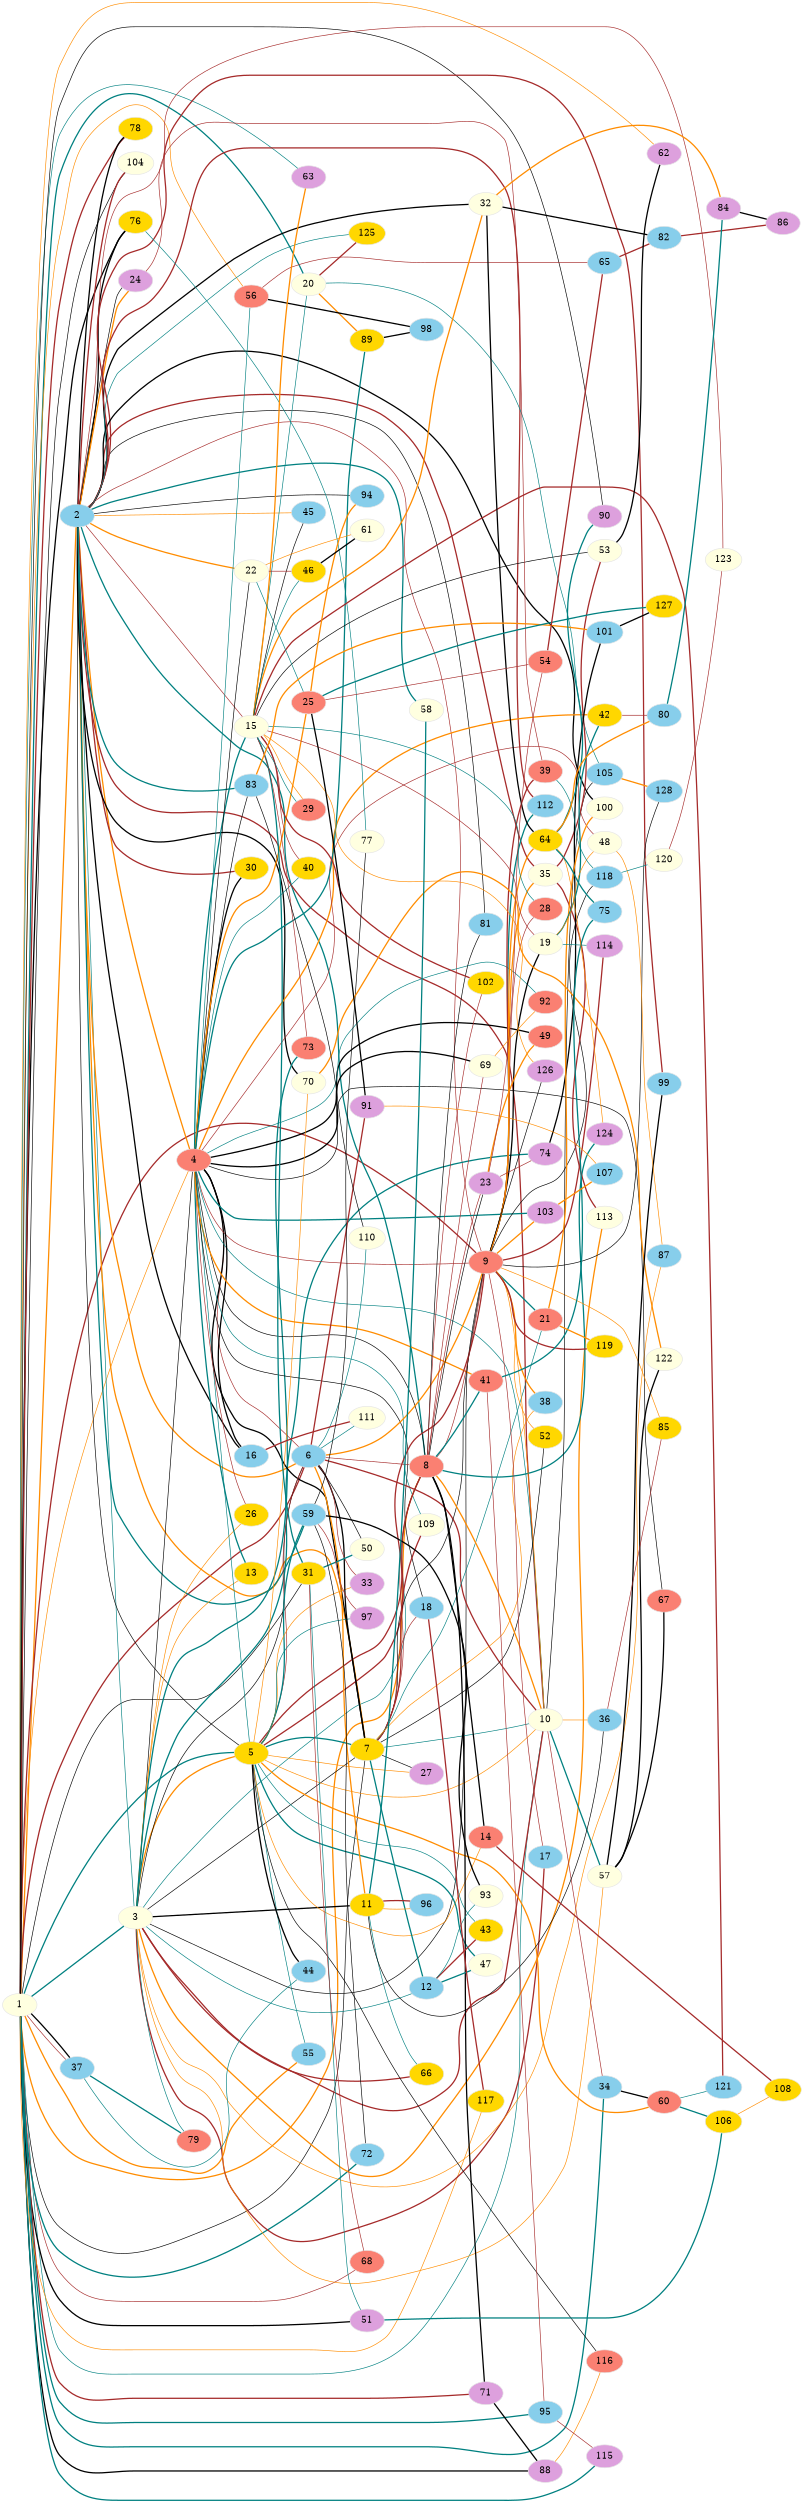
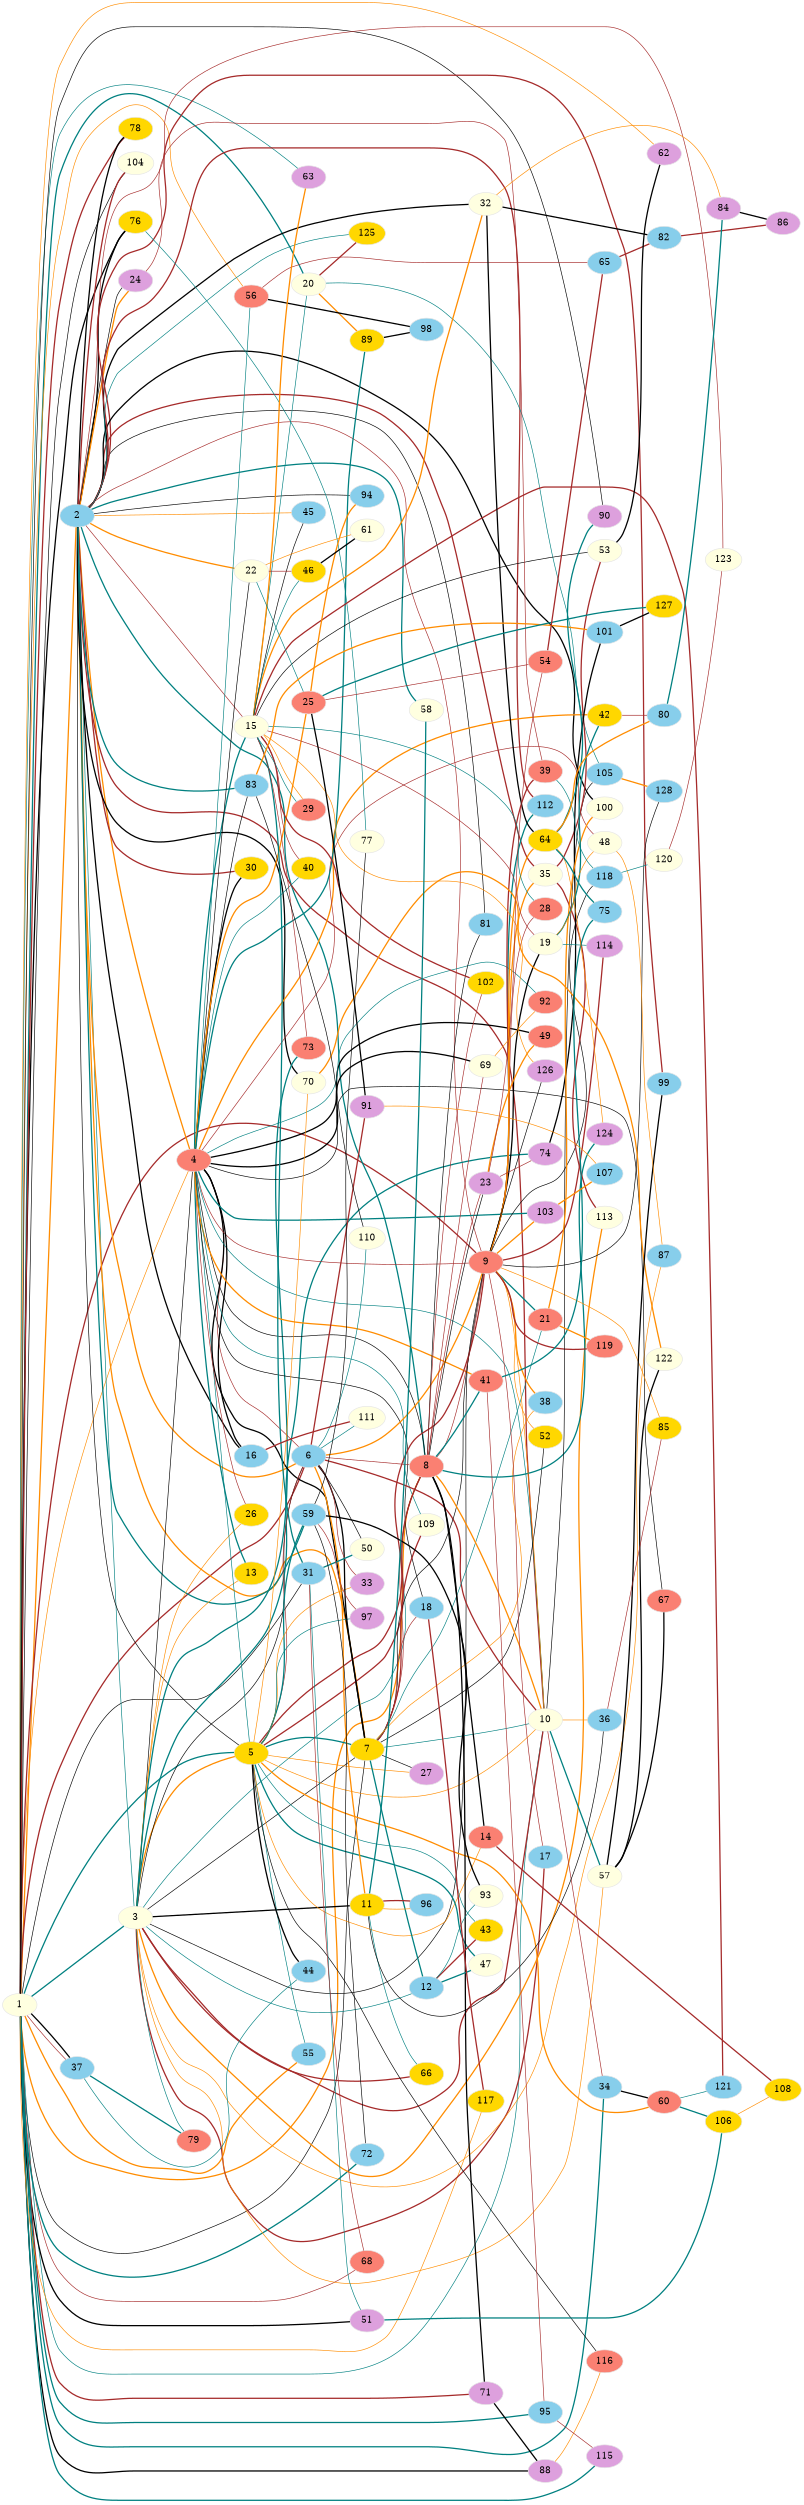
(618, 128) -> (618, 128)
(605, 1346) -> (605, 1346)
(309, 1573) -> (309, 1573)
